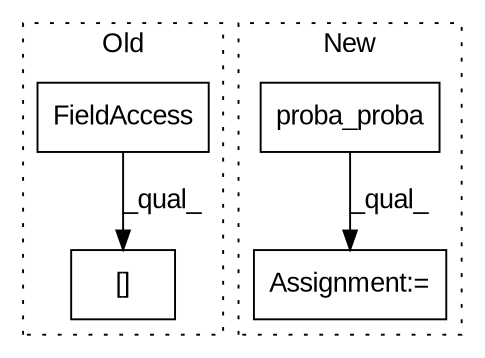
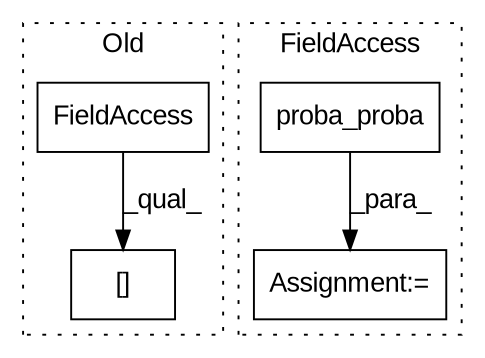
(350, 45) -> (350, 45)
(390, 201) -> (391, 201)
